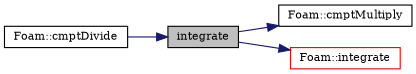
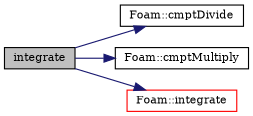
(142, 37) -> (105, 39)
